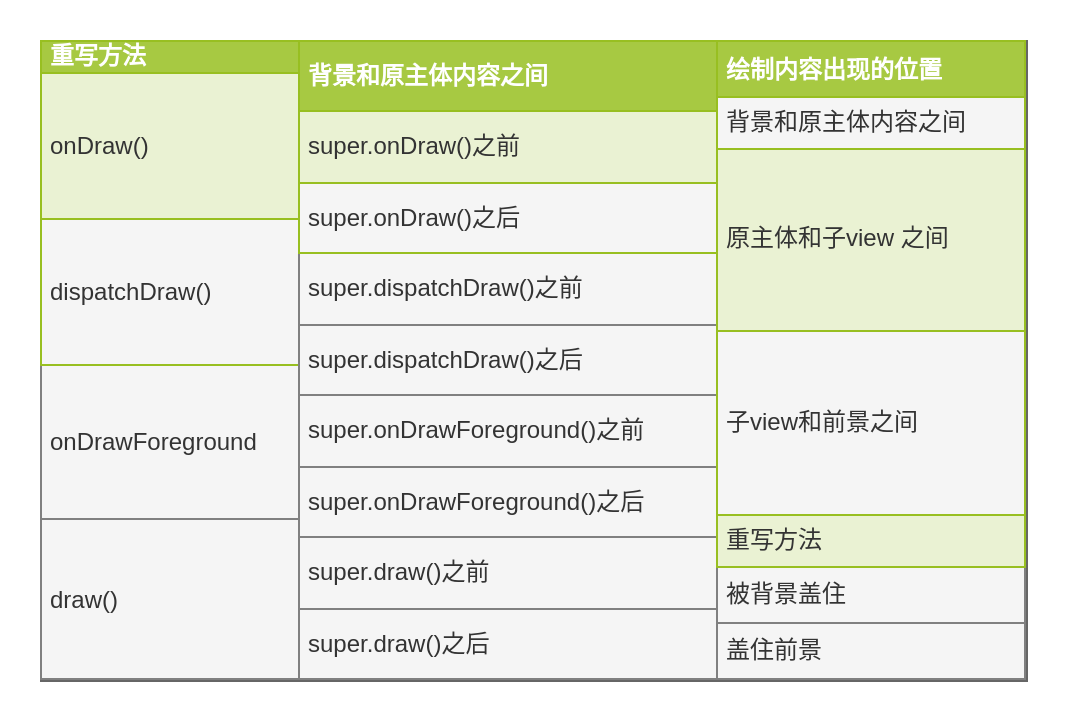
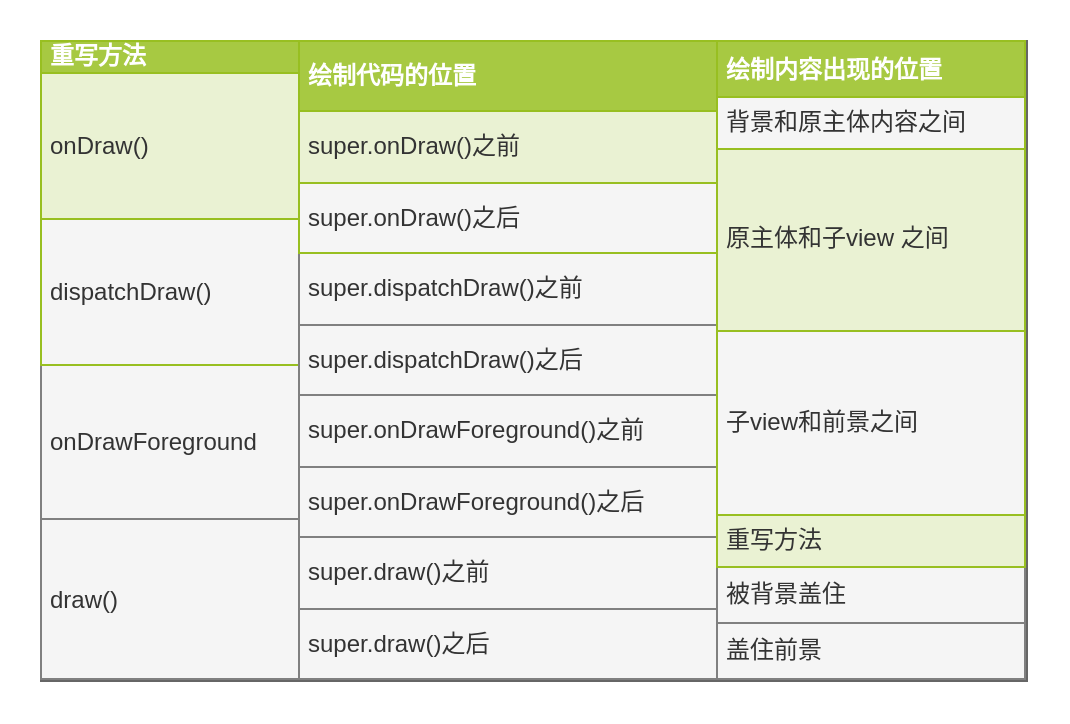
(481, 171) -> (481, 171)
